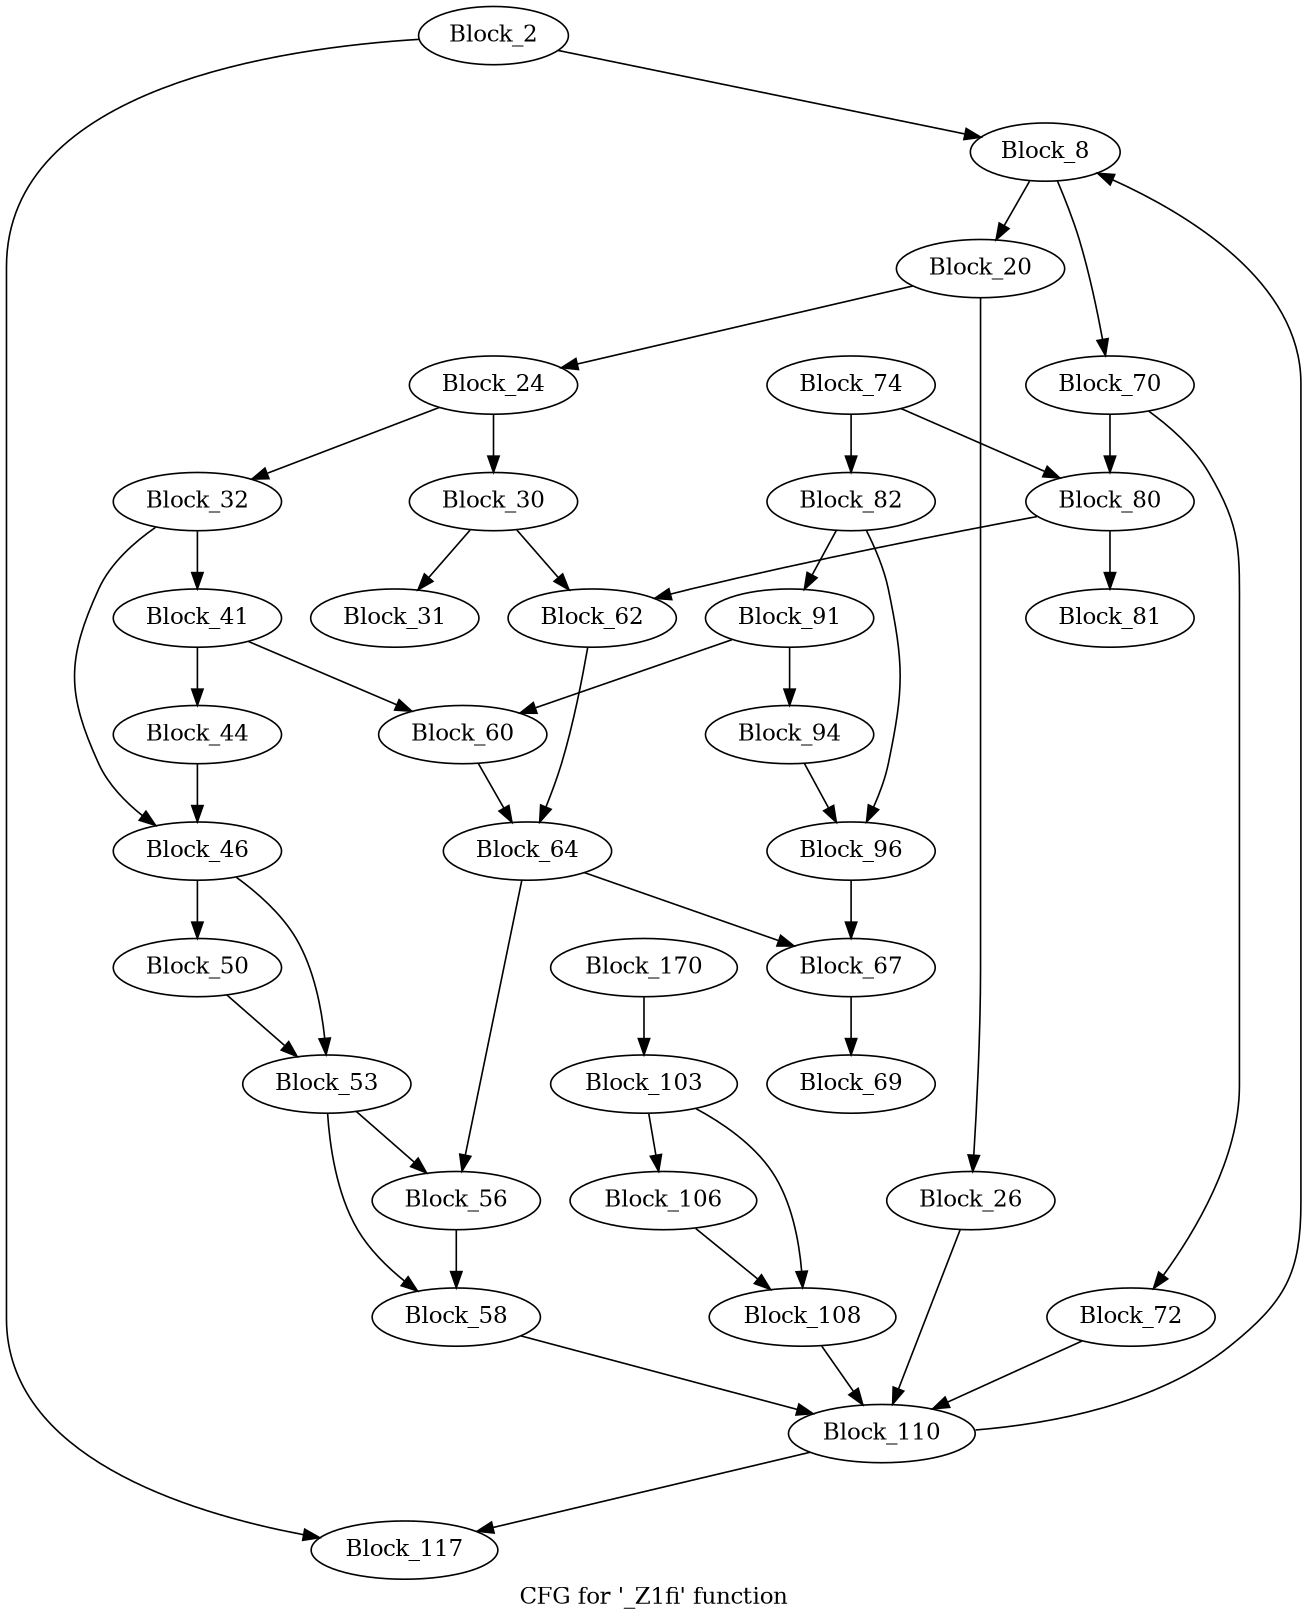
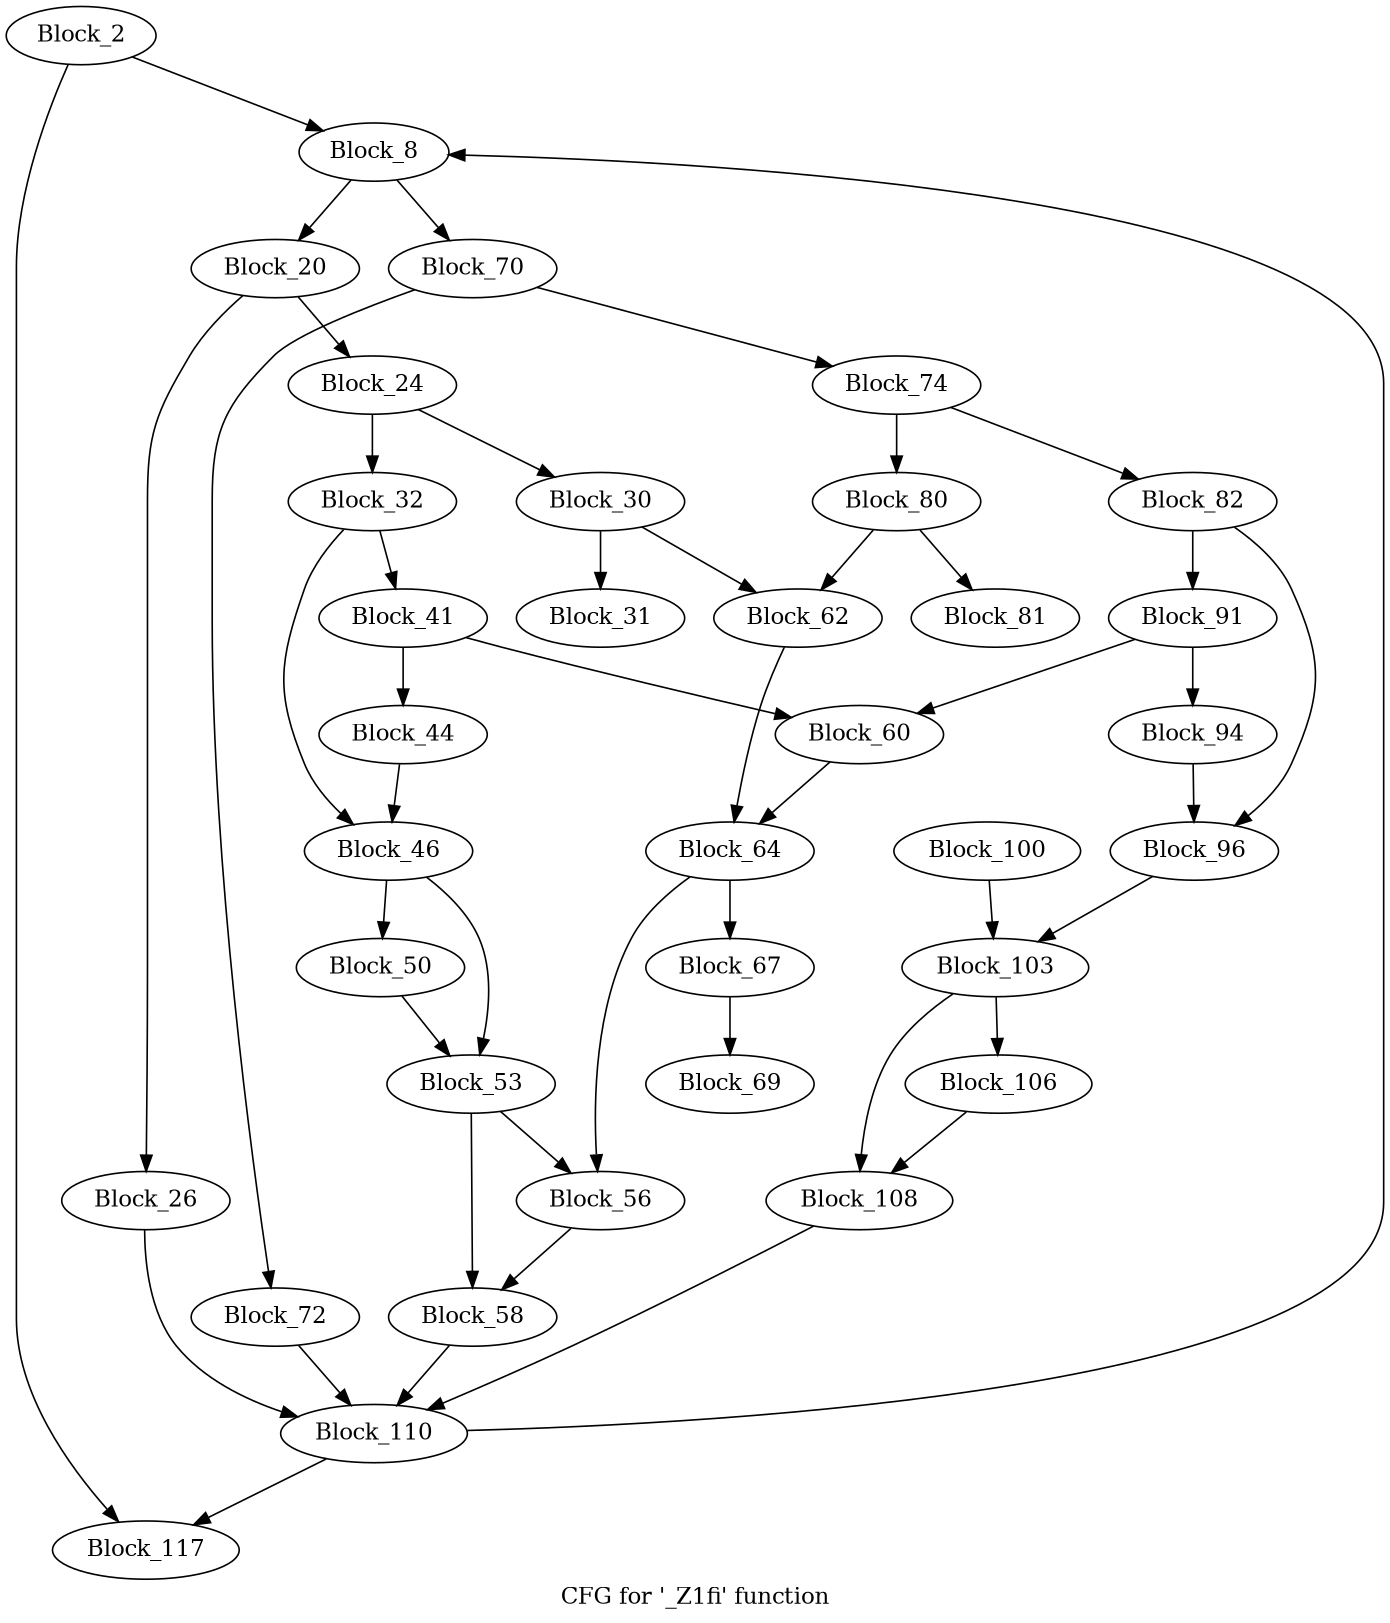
(1110, 435) -> (677, 325)
(851, 901) -> (1103, 905)
(644, 968) -> (987, 851)
